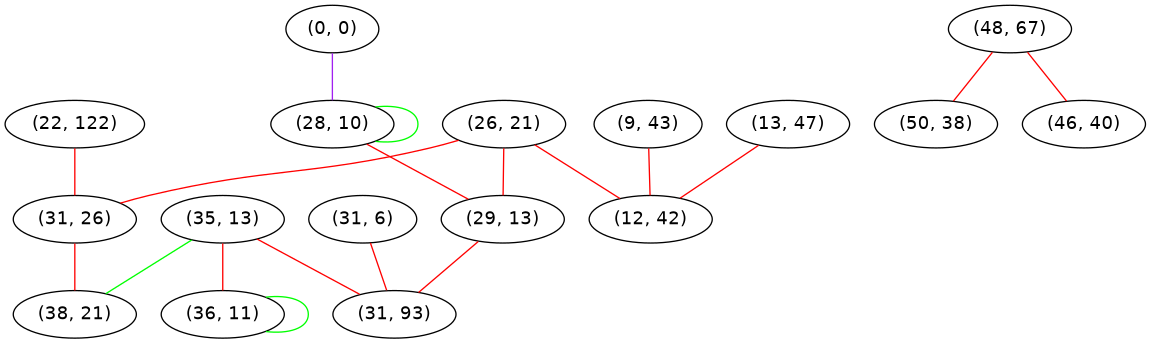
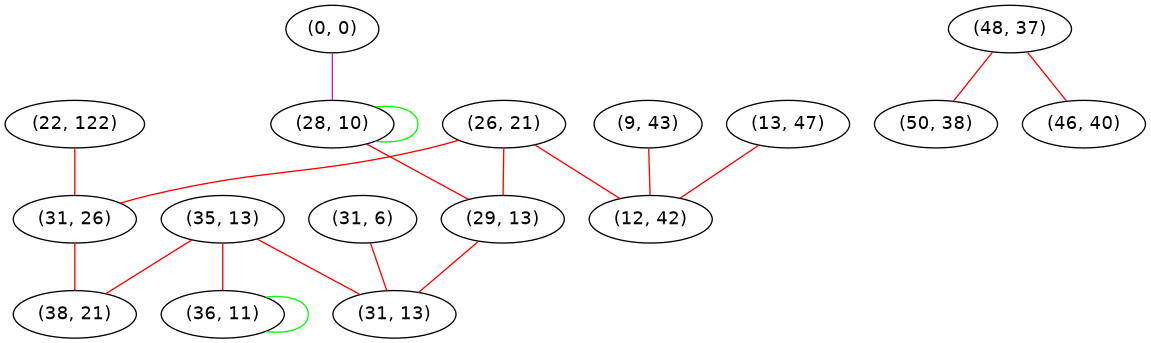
(1010, 29) -> (1010, 29)
(149, 267) -> (149, 267)
(394, 314) -> (394, 314)
